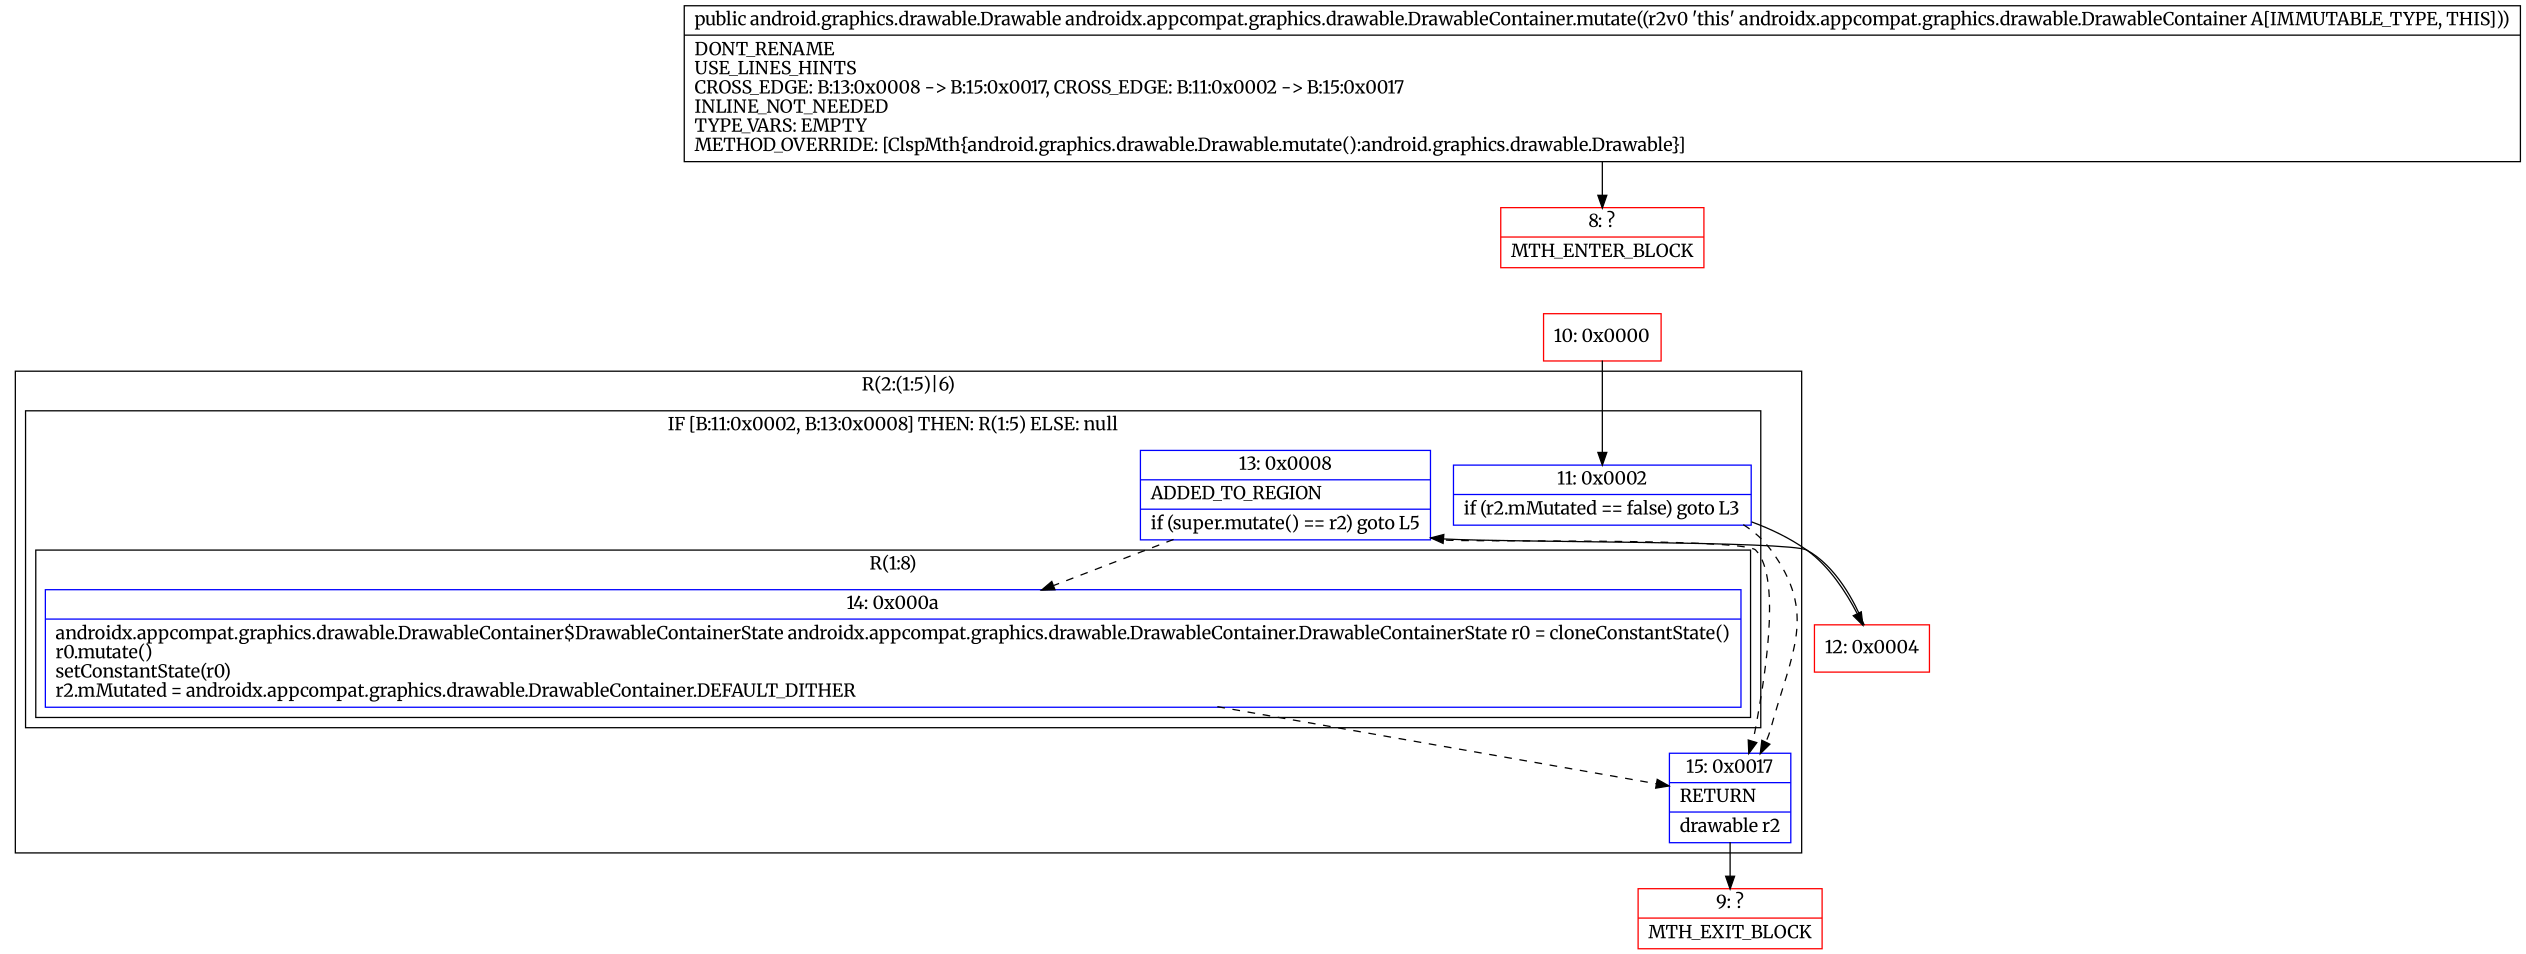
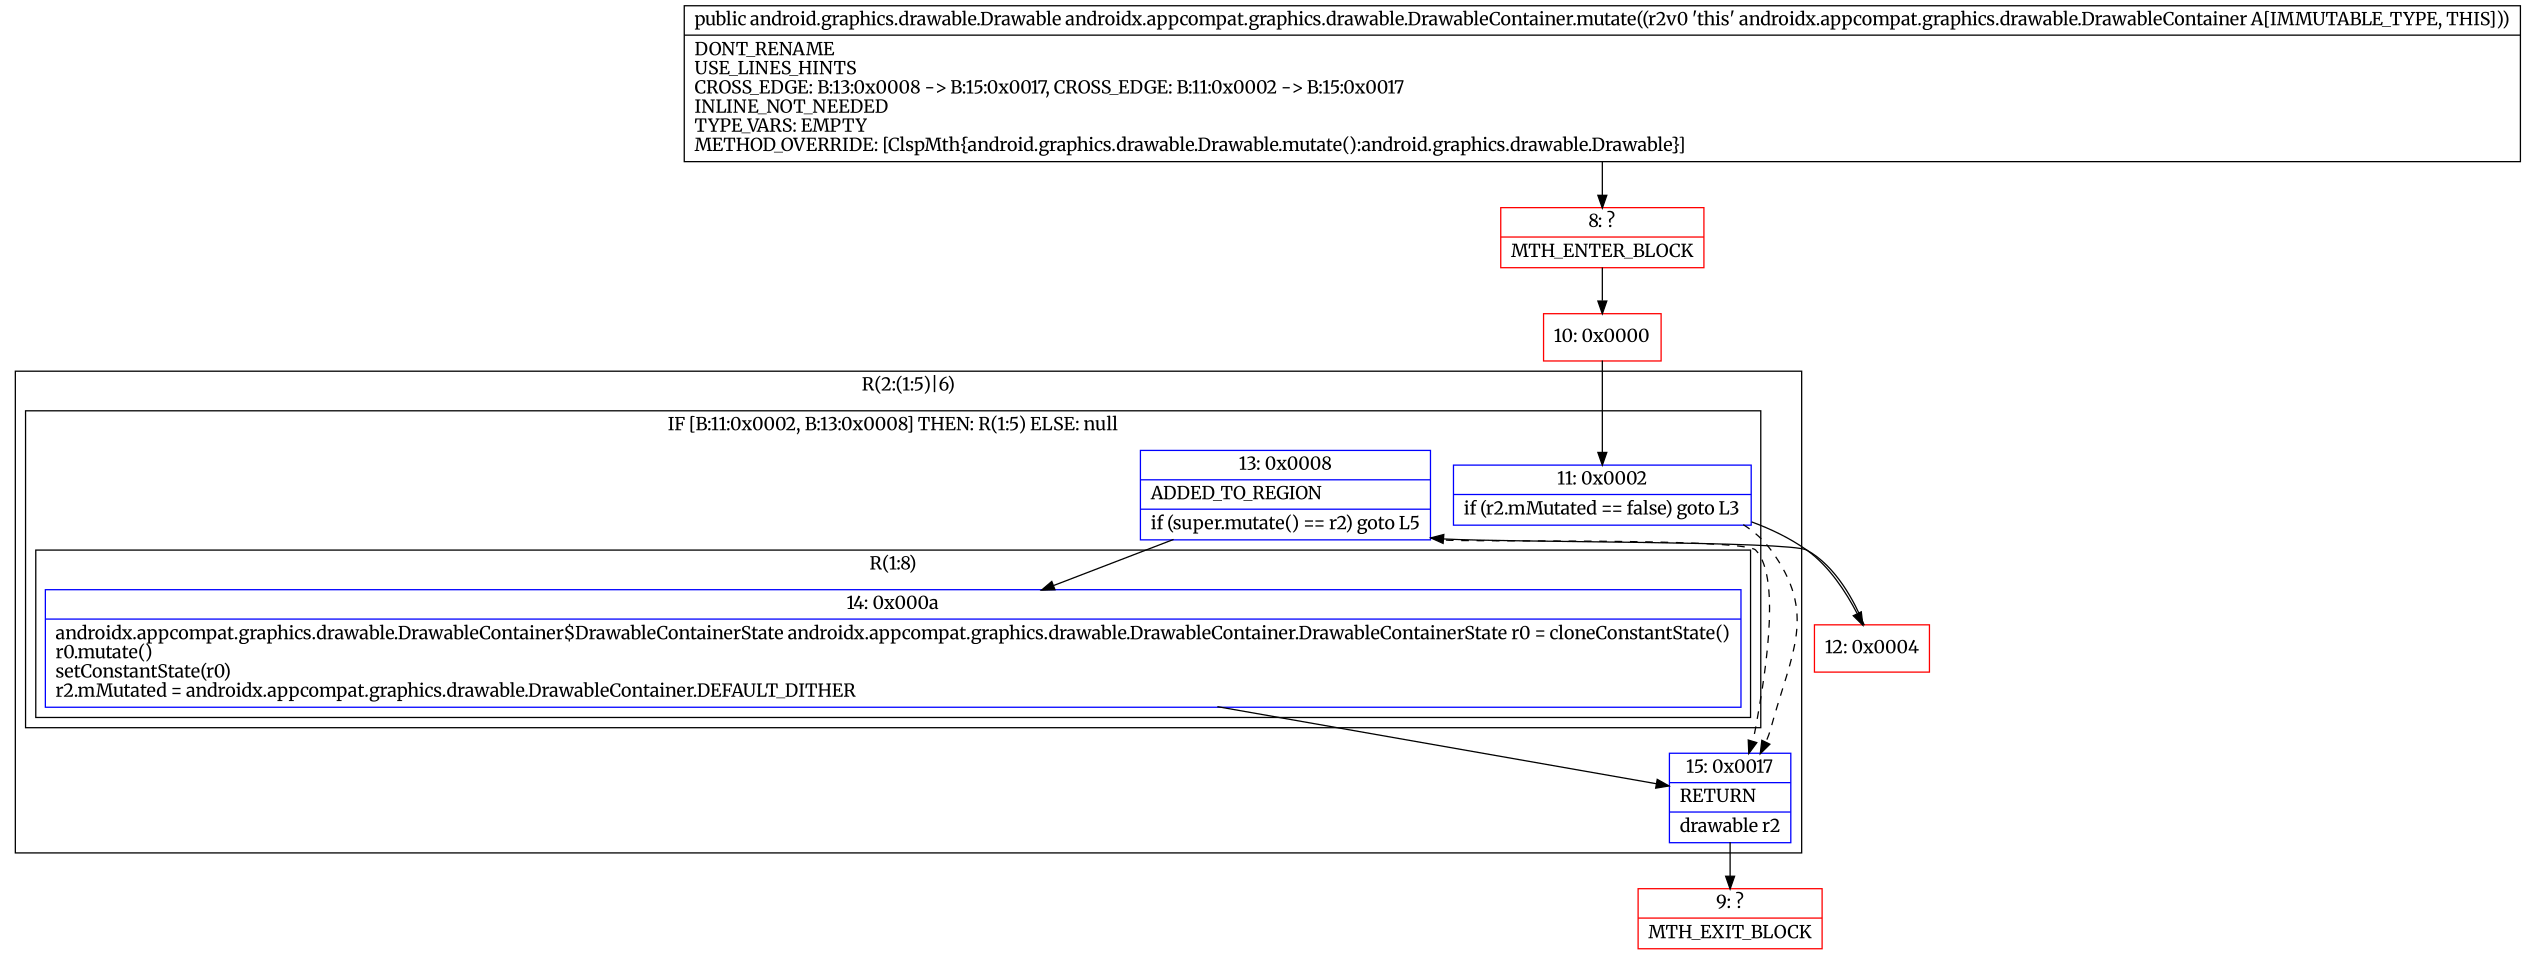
none -> (1602, 284)
(1114, 562) -> (1114, 562)
(1437, 745) -> (1437, 745)
